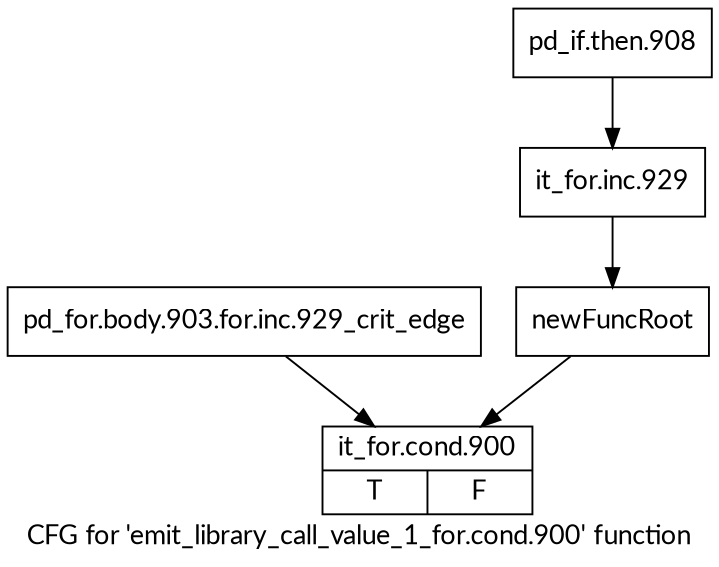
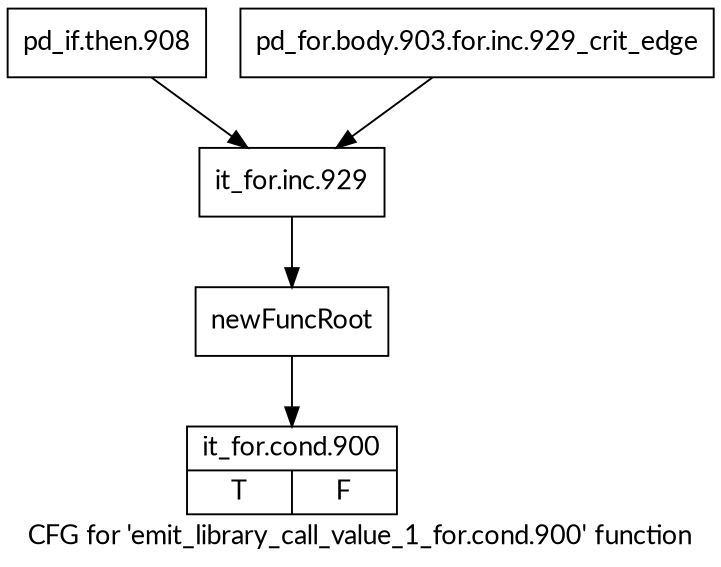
(323, 385) -> (392, 107)
